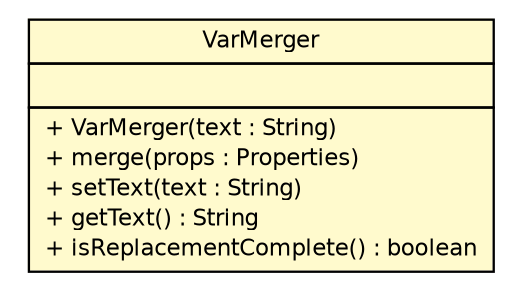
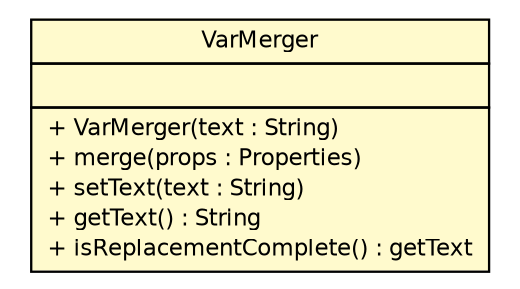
(261, 249) -> (260, 249)
